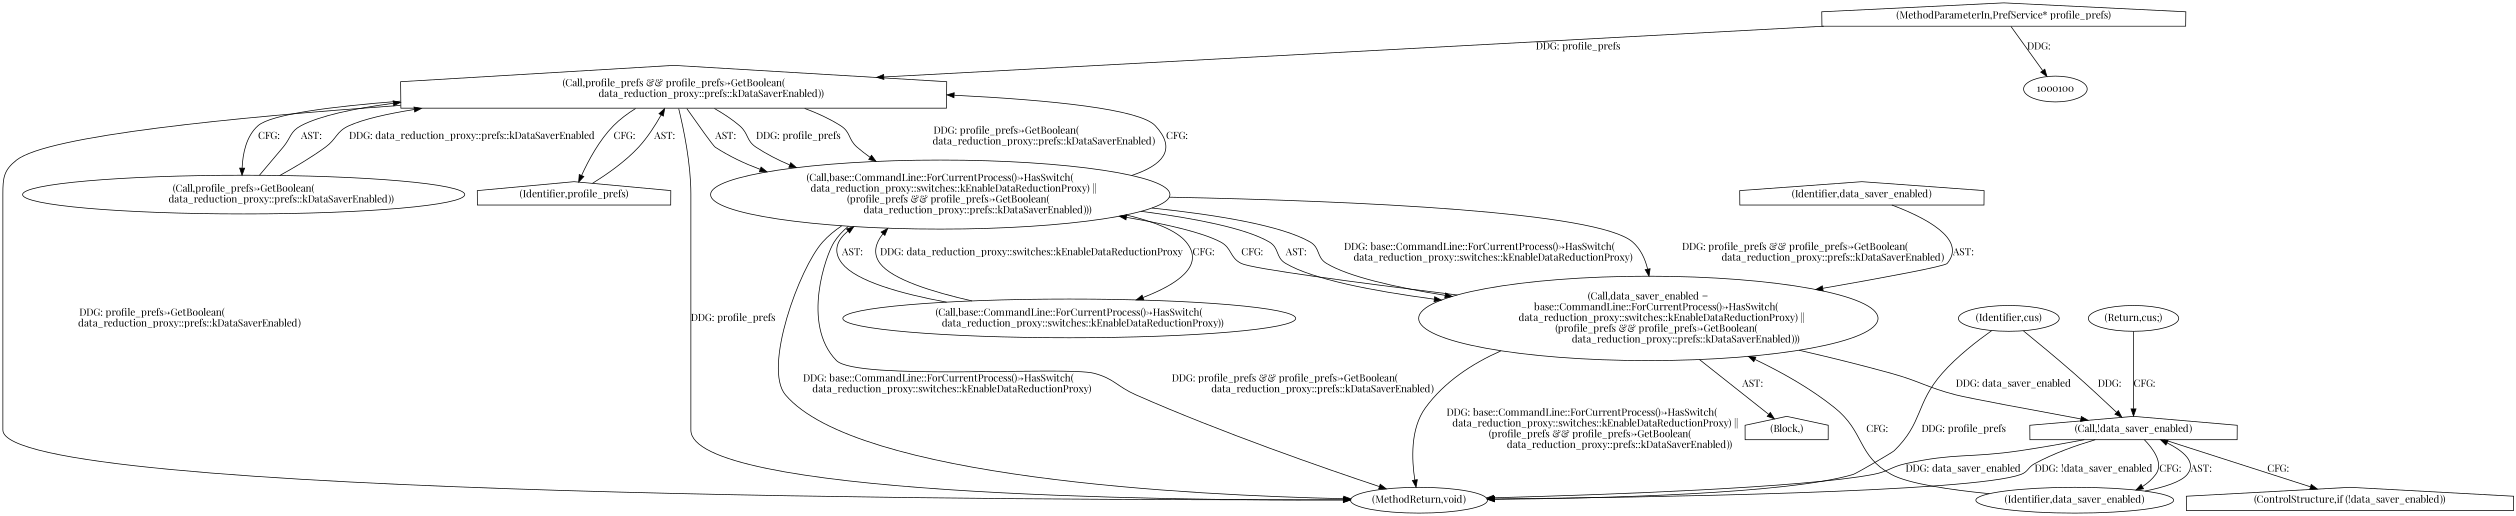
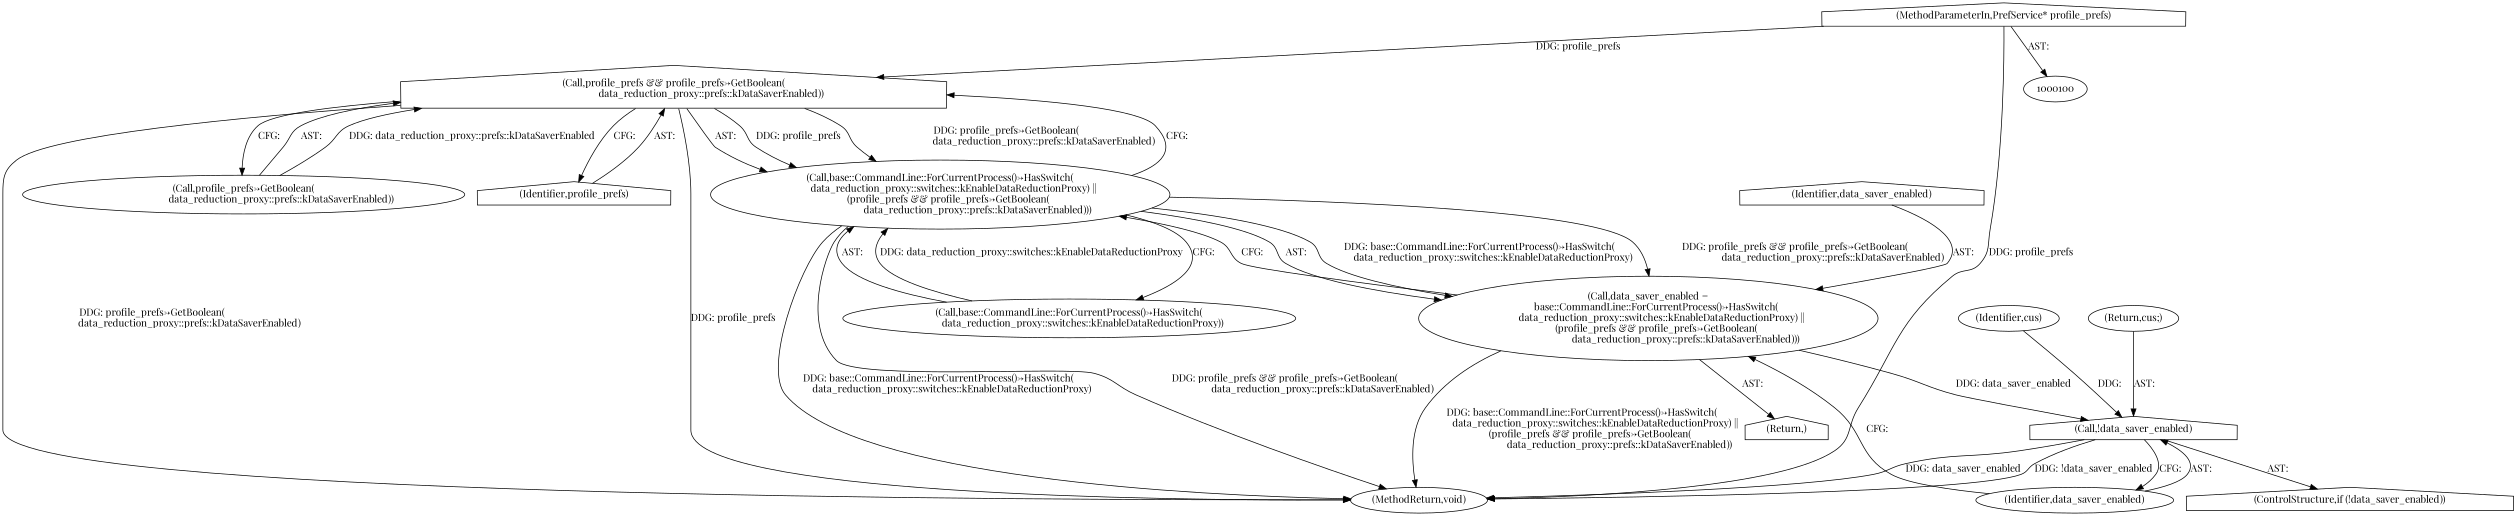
(2040, 47) -> (2040, 47)
(2146, 384) -> (2146, 384)
(1787, 429) -> (1787, 429)
(2280, 469) -> (2280, 469)
(1859, 471) -> (1868, 391)
